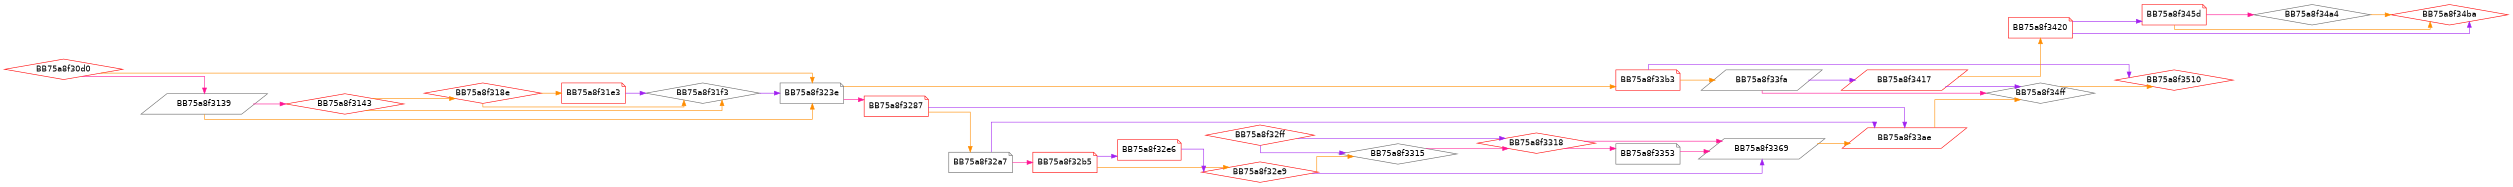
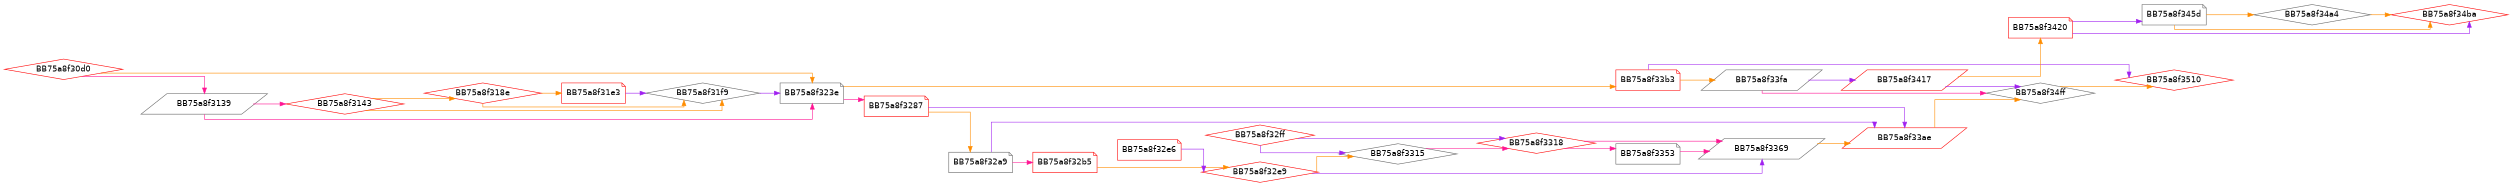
(2174, 15) -> (2174, 15)
(2227, 15) -> (2227, 15)
(703, 93) -> (703, 93)
(511, 119) -> (511, 119)
(1104, 156) -> none
(981, 162) -> (981, 162)
